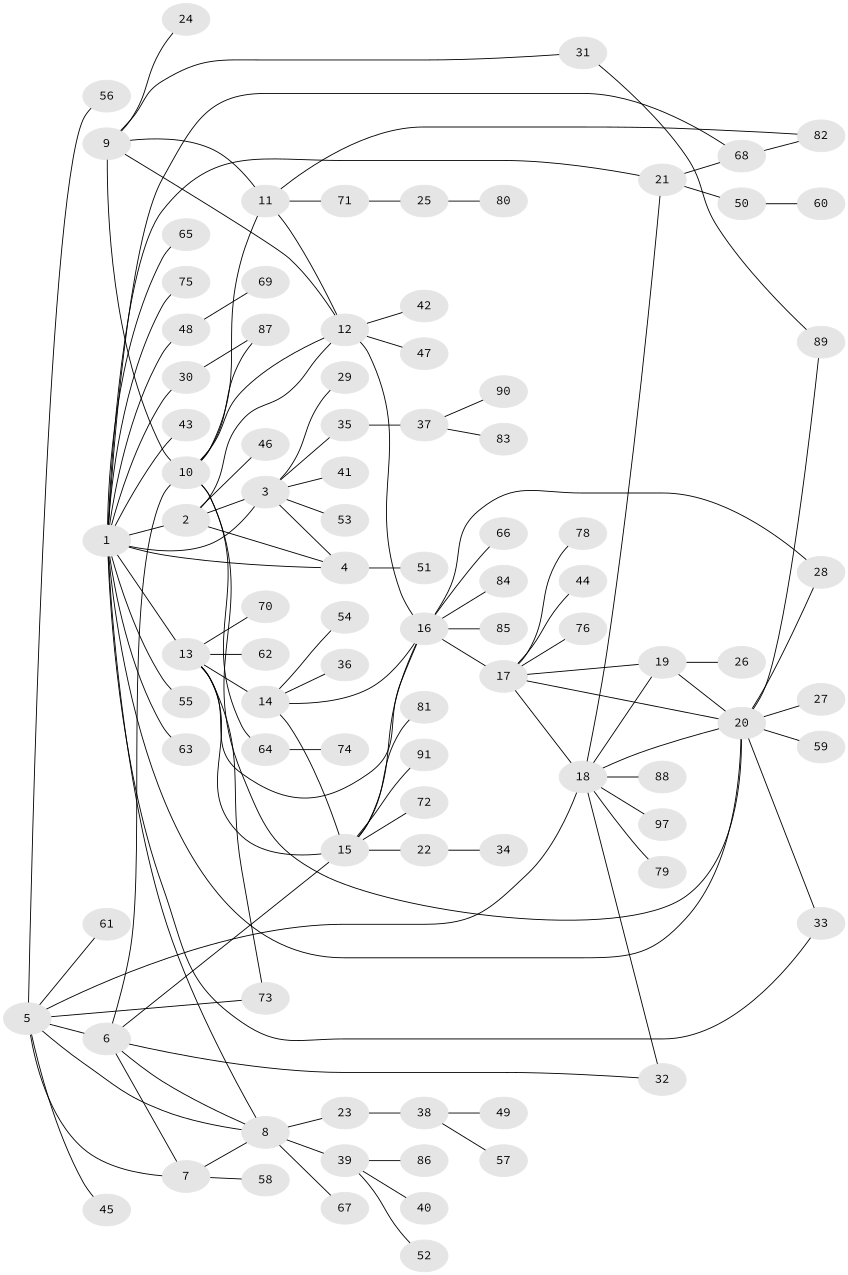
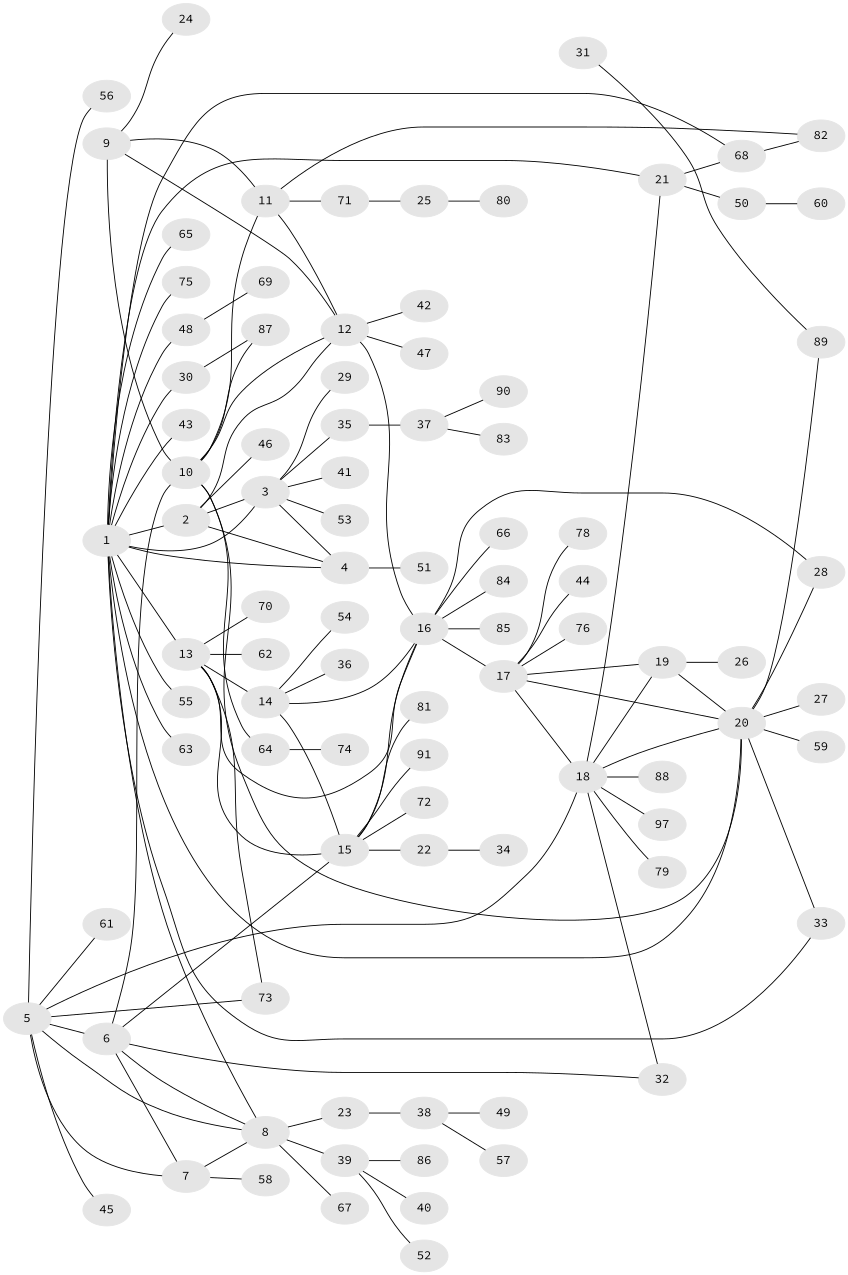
(326, 60) -> none
